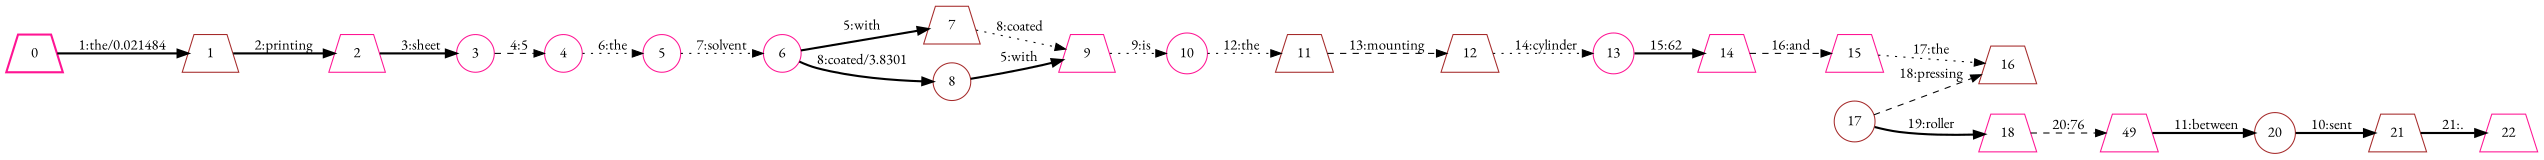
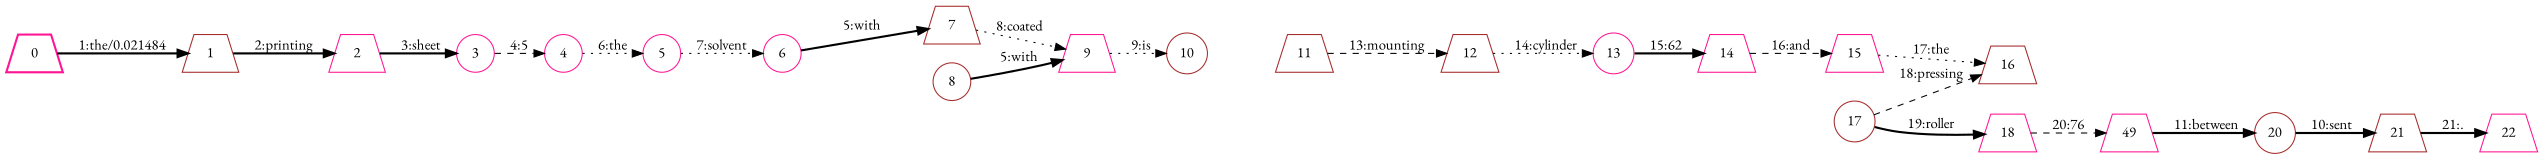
(1187, 53) -> (1187, 53)
(1239, 53) -> none
(860, 76) -> none
